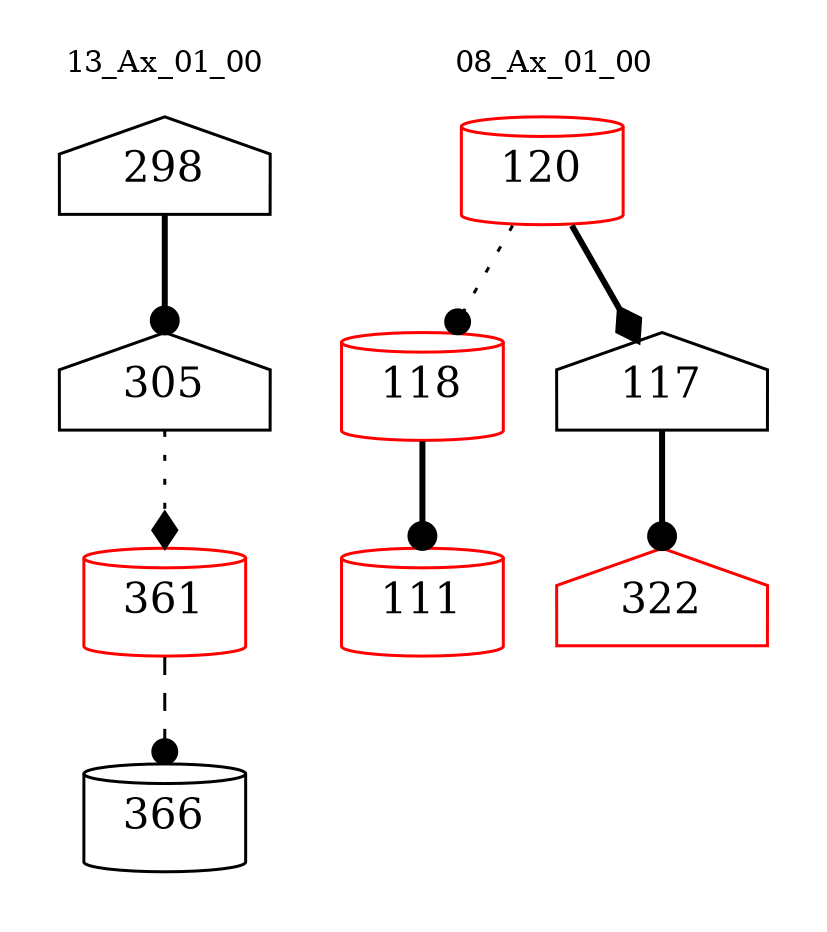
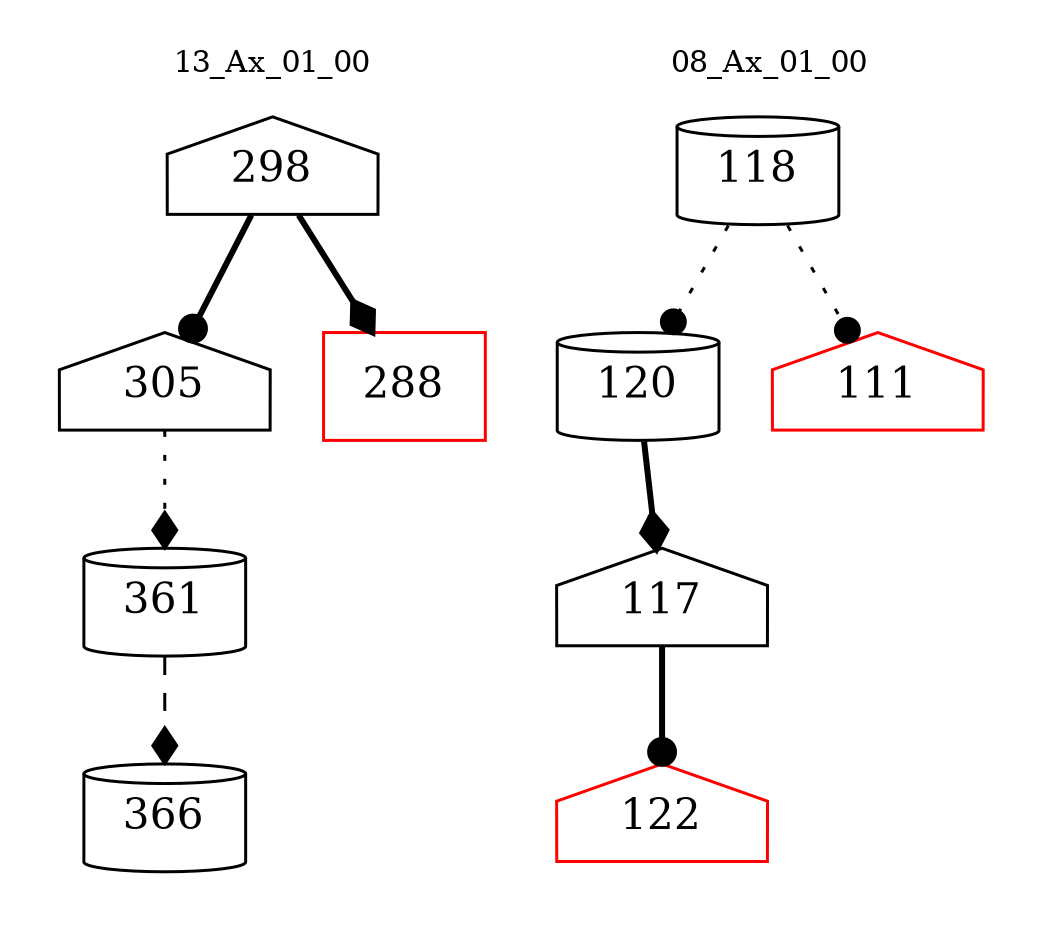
(542, 171) -> (638, 386)
(488, 268) -> (704, 268)
none -> (404, 386)
(422, 386) -> (758, 171)
(422, 483) -> (814, 273)
(165, 602) -> (165, 602)
(422, 602) -> (878, 386)
(662, 602) -> (662, 818)
(165, 698) -> (165, 692)
